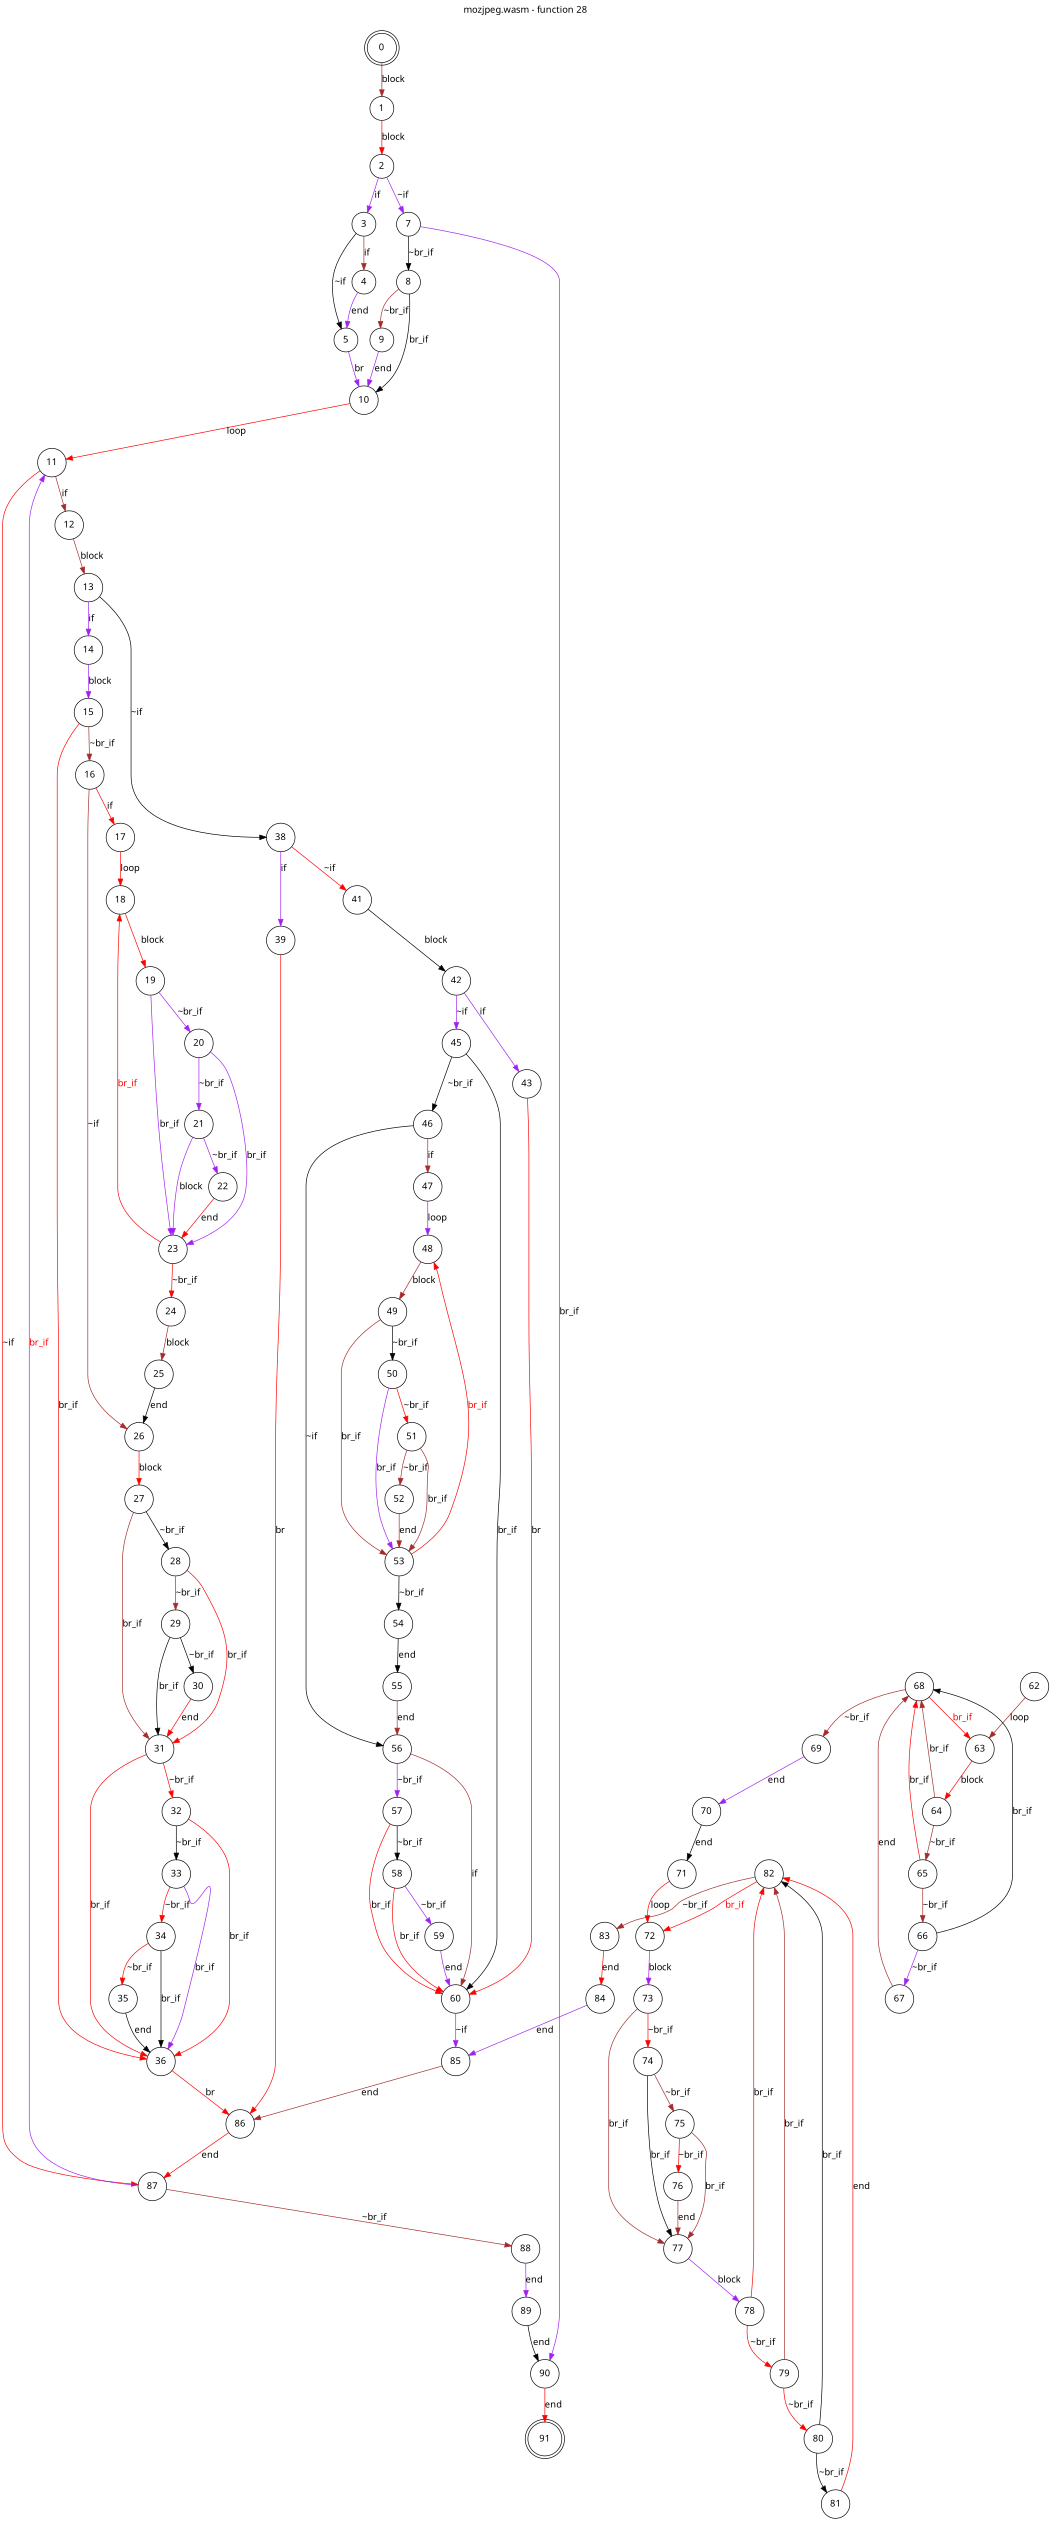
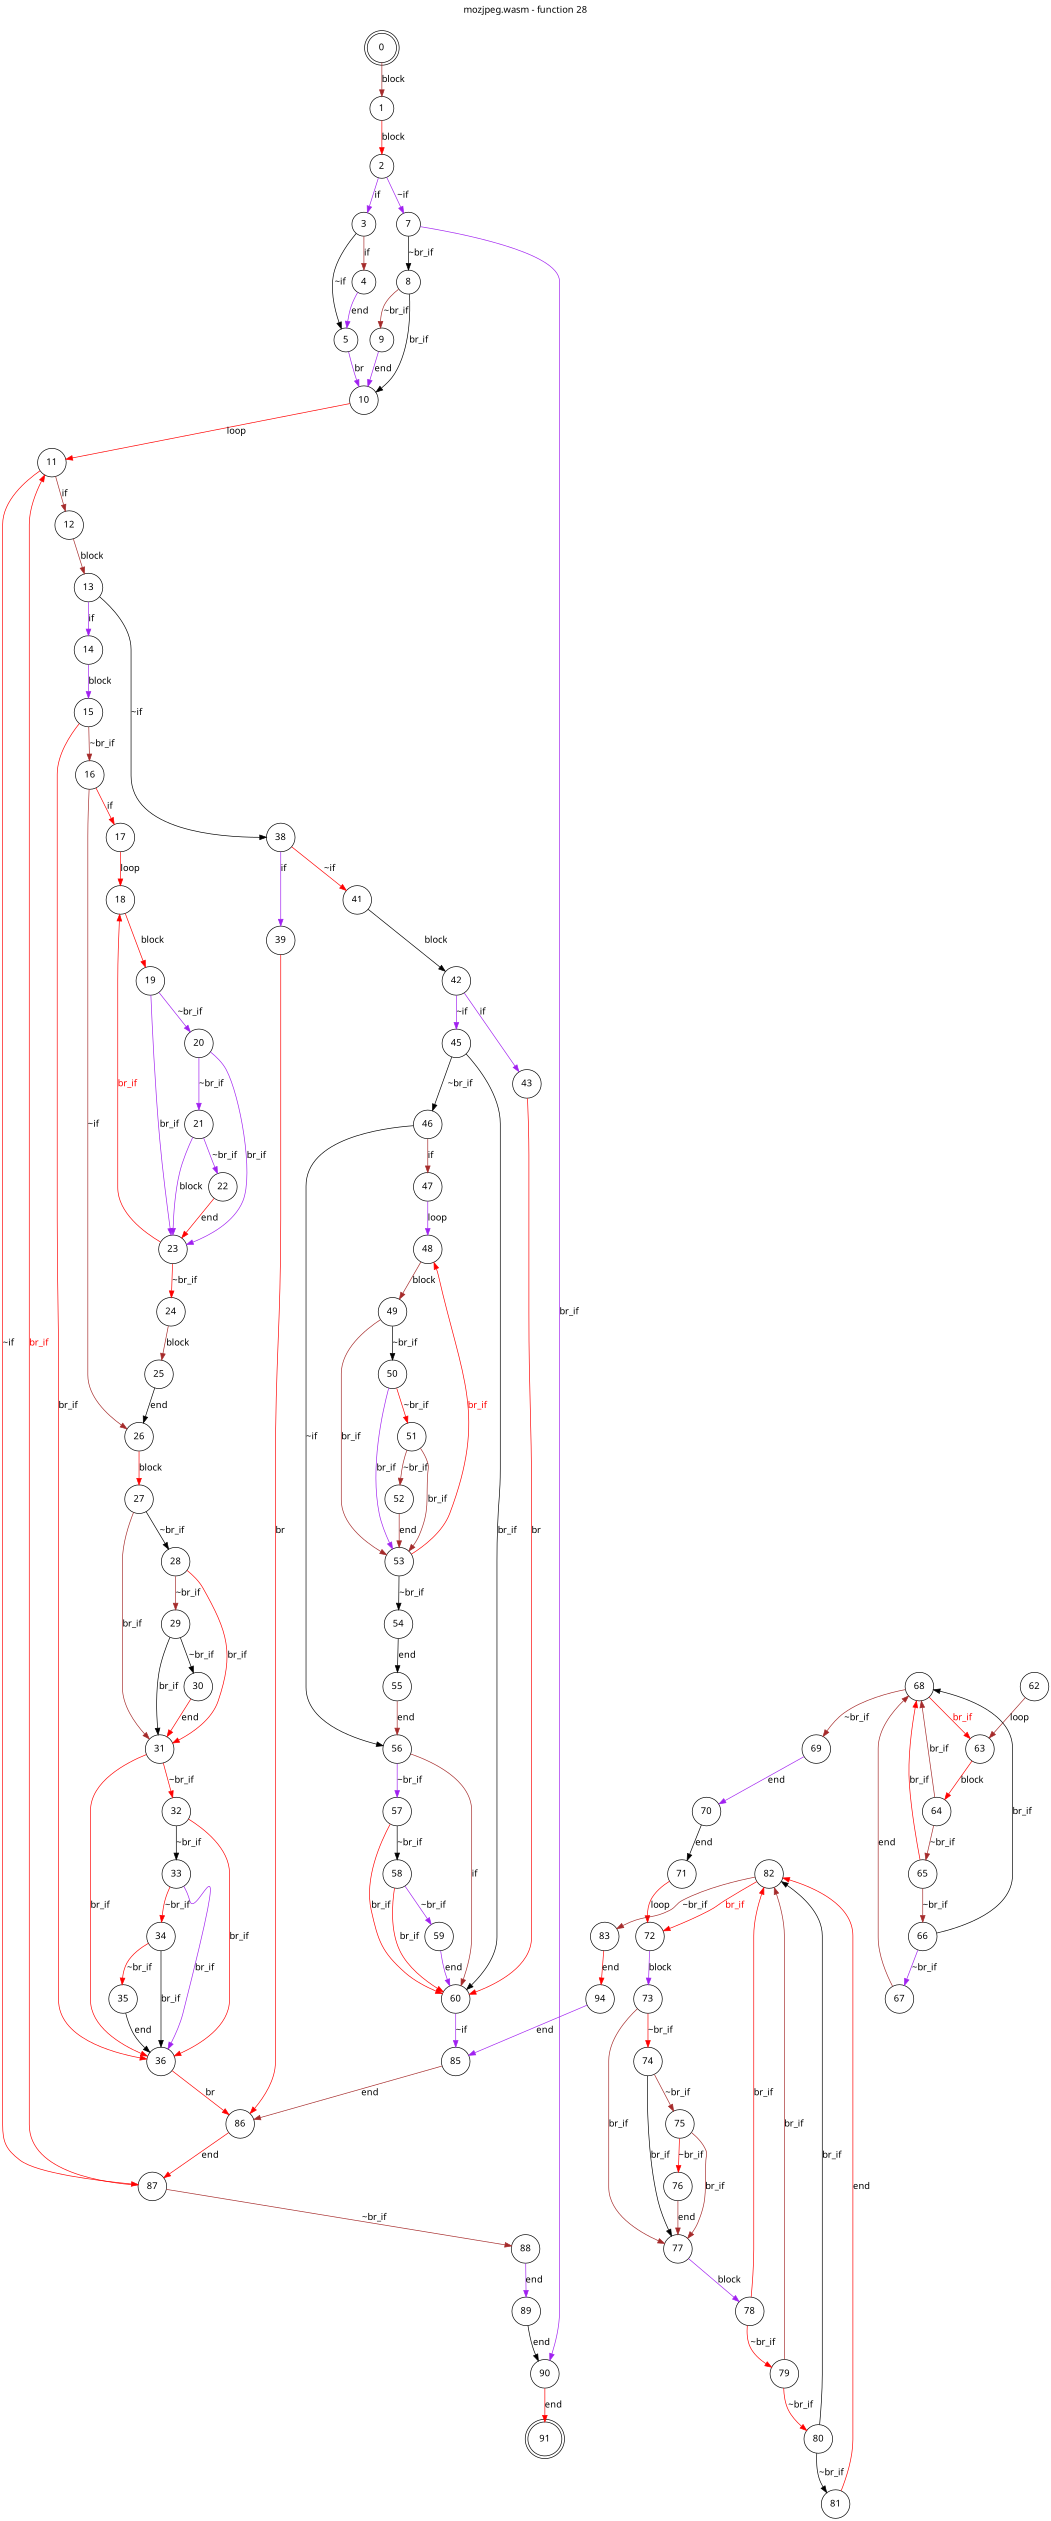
(29, 1370) -> (29, 1370)
(600, 1999) -> (600, 1999)
